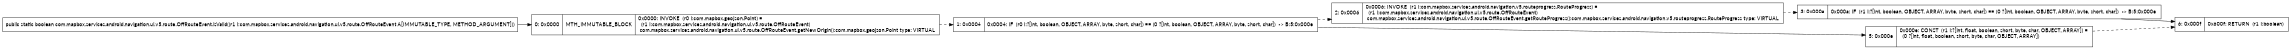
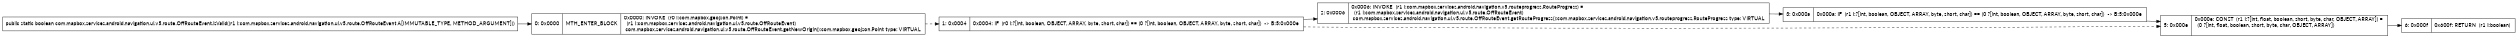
(1788, 12) -> (1774, 14)
(1323, 20) -> (1309, 19)
(2146, 20) -> (2152, 21)
(599, 25) -> (592, 24)
(2132, 29) -> (2393, 25)
(1590, 31) -> (1730, 28)
